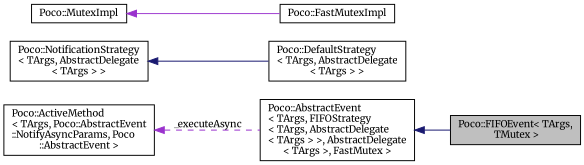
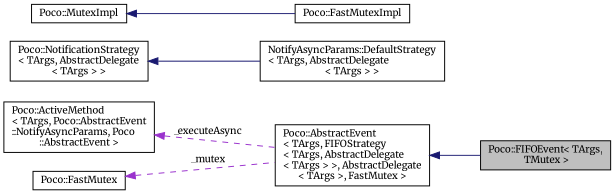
(208, 14) -> (216, 14)
(337, 61) -> (352, 61)
none -> (79, 181)
